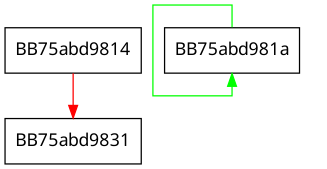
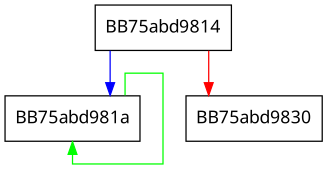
none -> (110, 67)
(73, 141) -> (254, 119)
